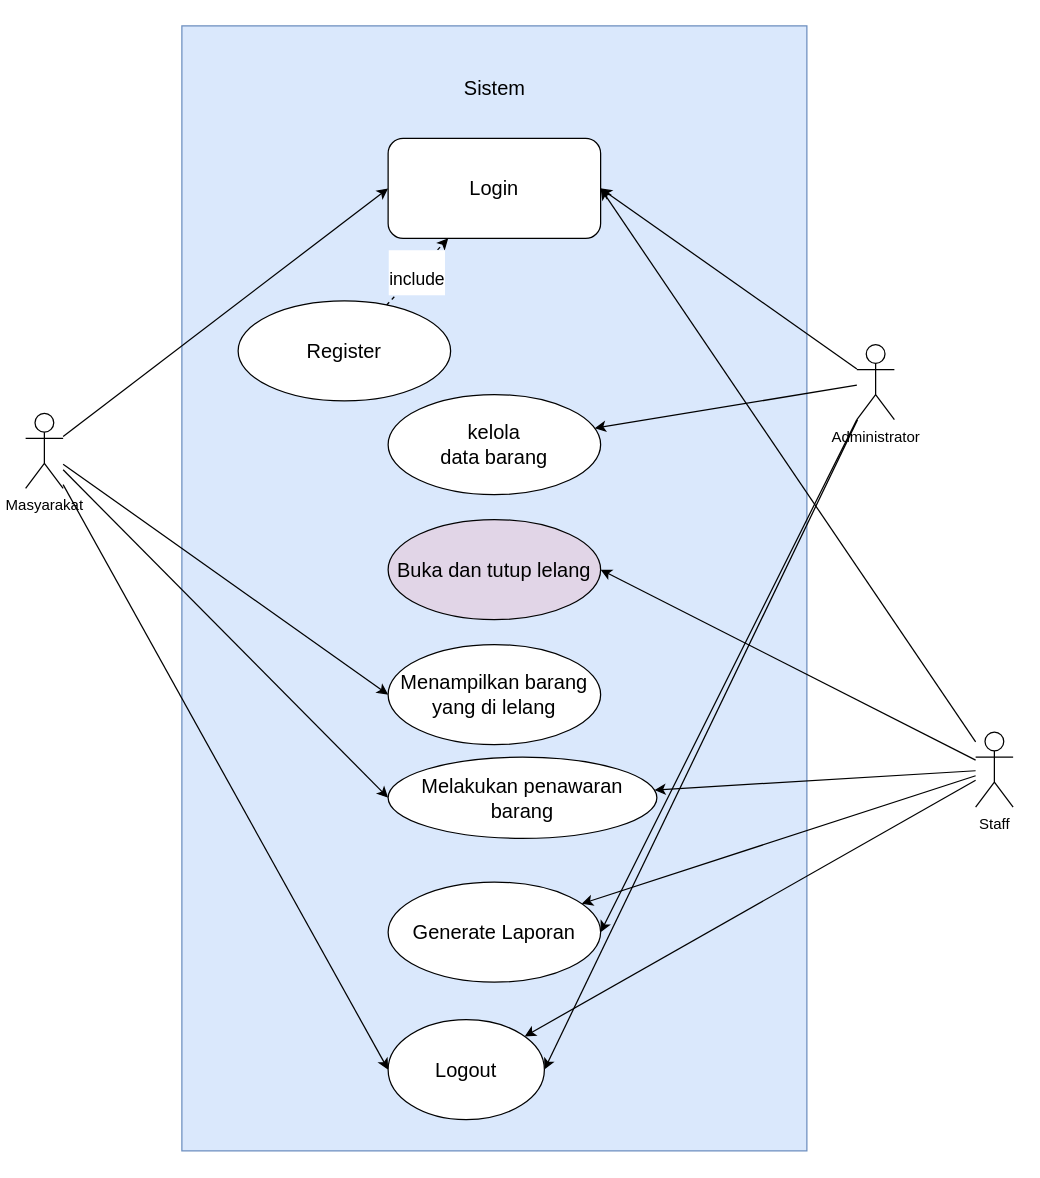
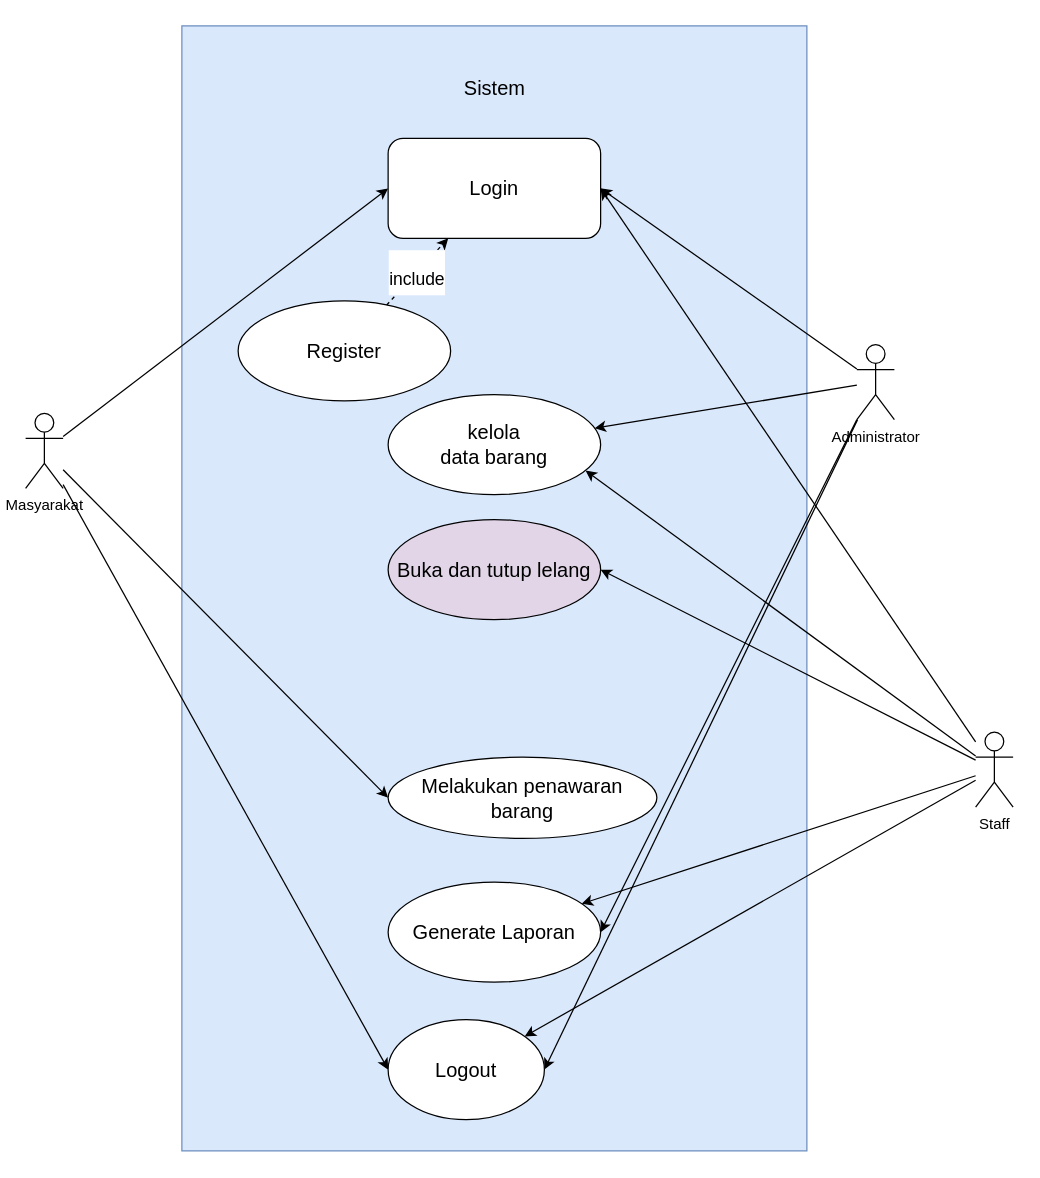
(222, 577) -> none
(494, 694) -> none
(820, 780) -> (872, 680)
